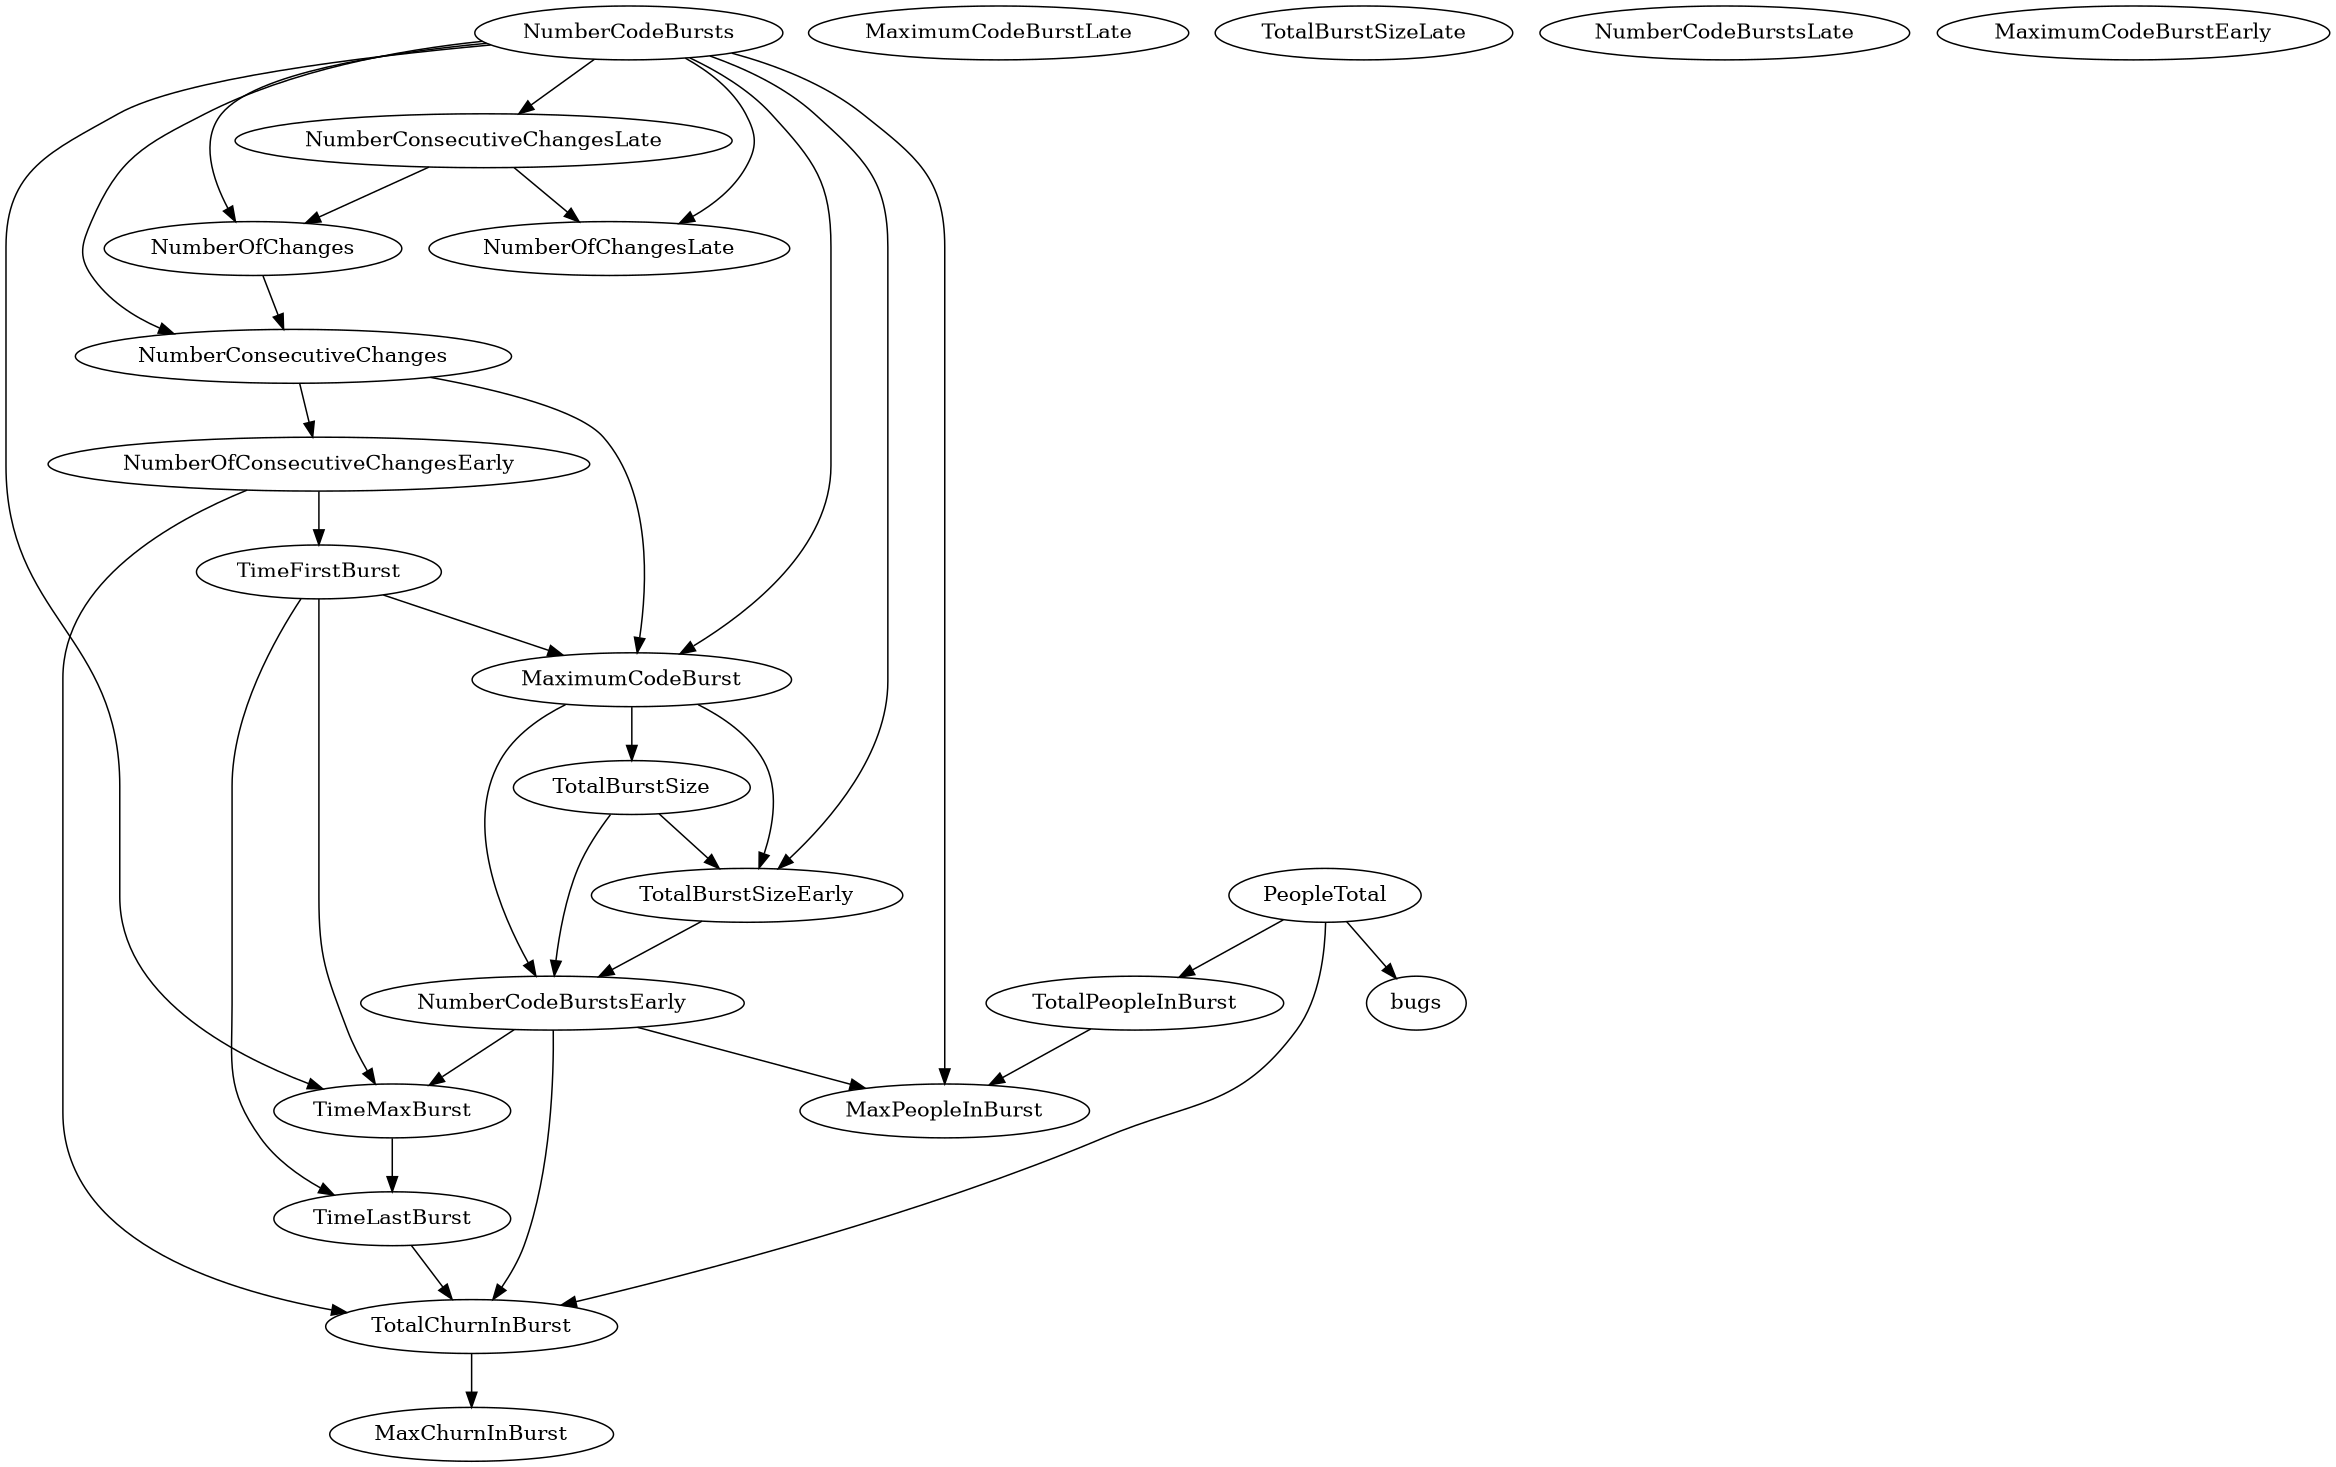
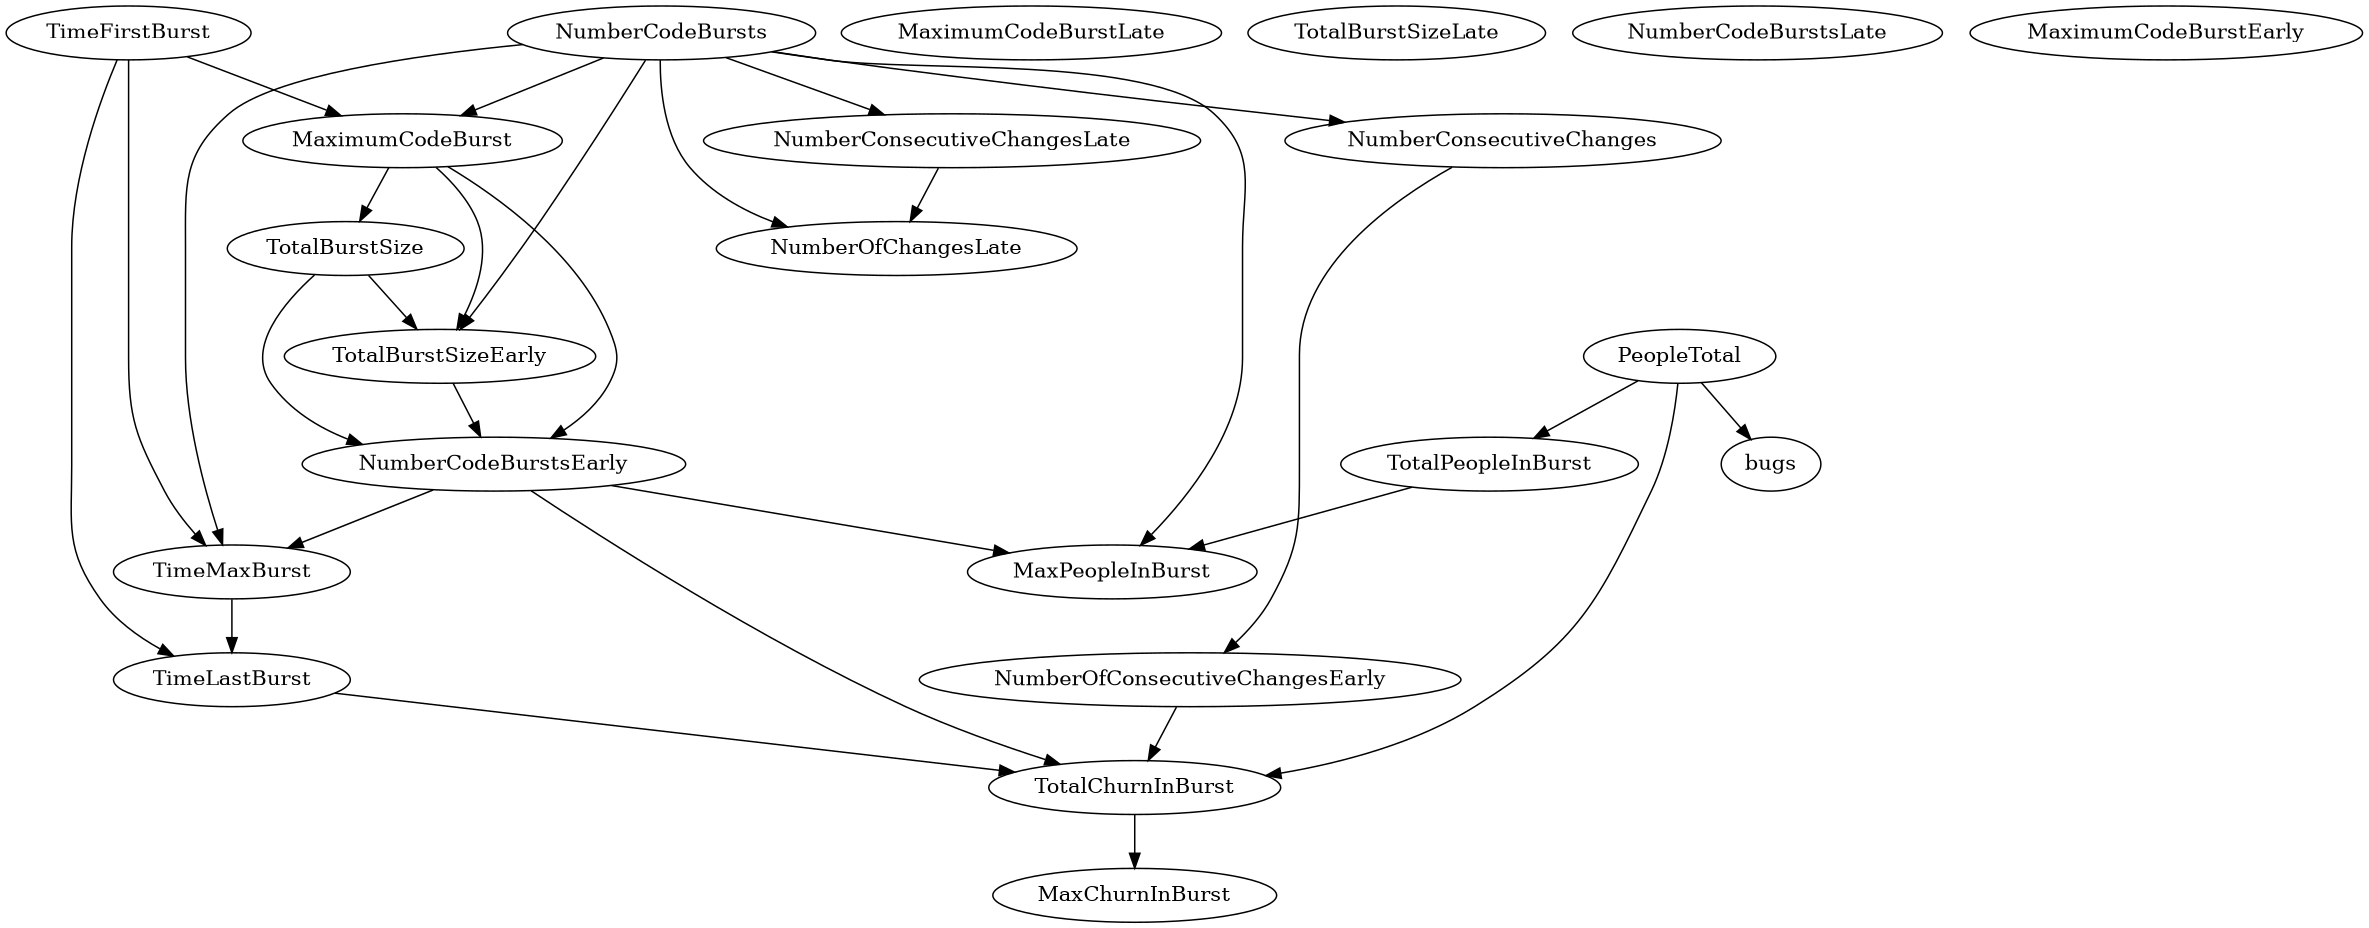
(253, 249) -> none
(610, 447) -> none
(319, 511) -> none
